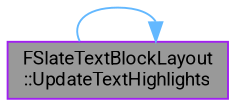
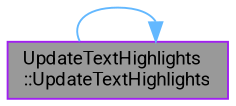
(118, 70) -> (118, 70)
